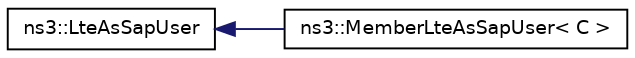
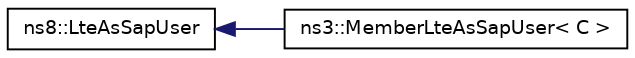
(111, 29) -> (111, 29)
